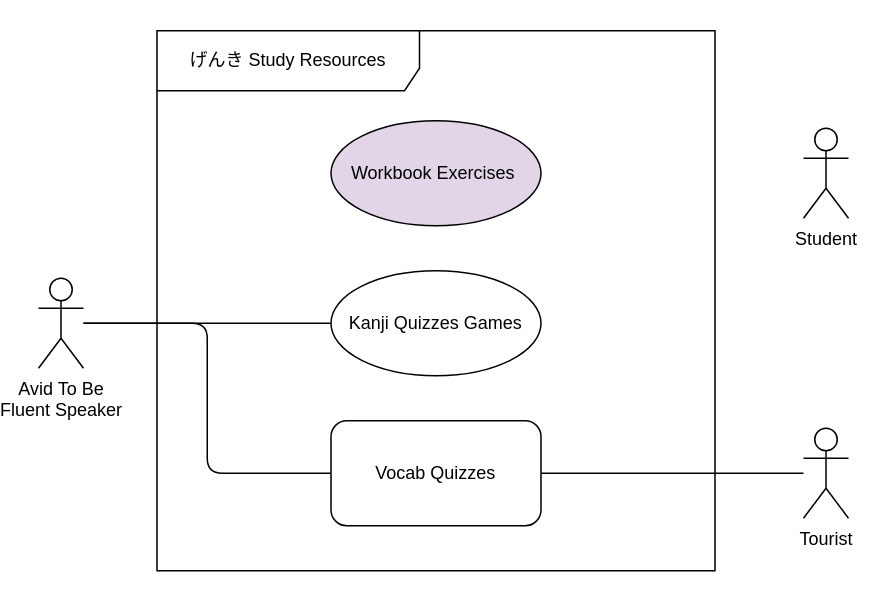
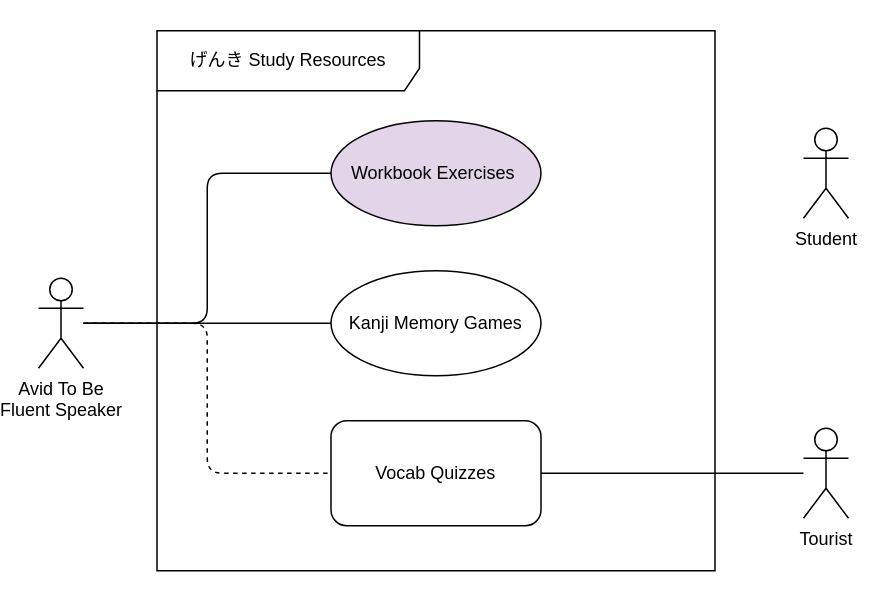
none -> (207, 191)
(436, 323) -> (436, 323)
(207, 456) -> (207, 456)
